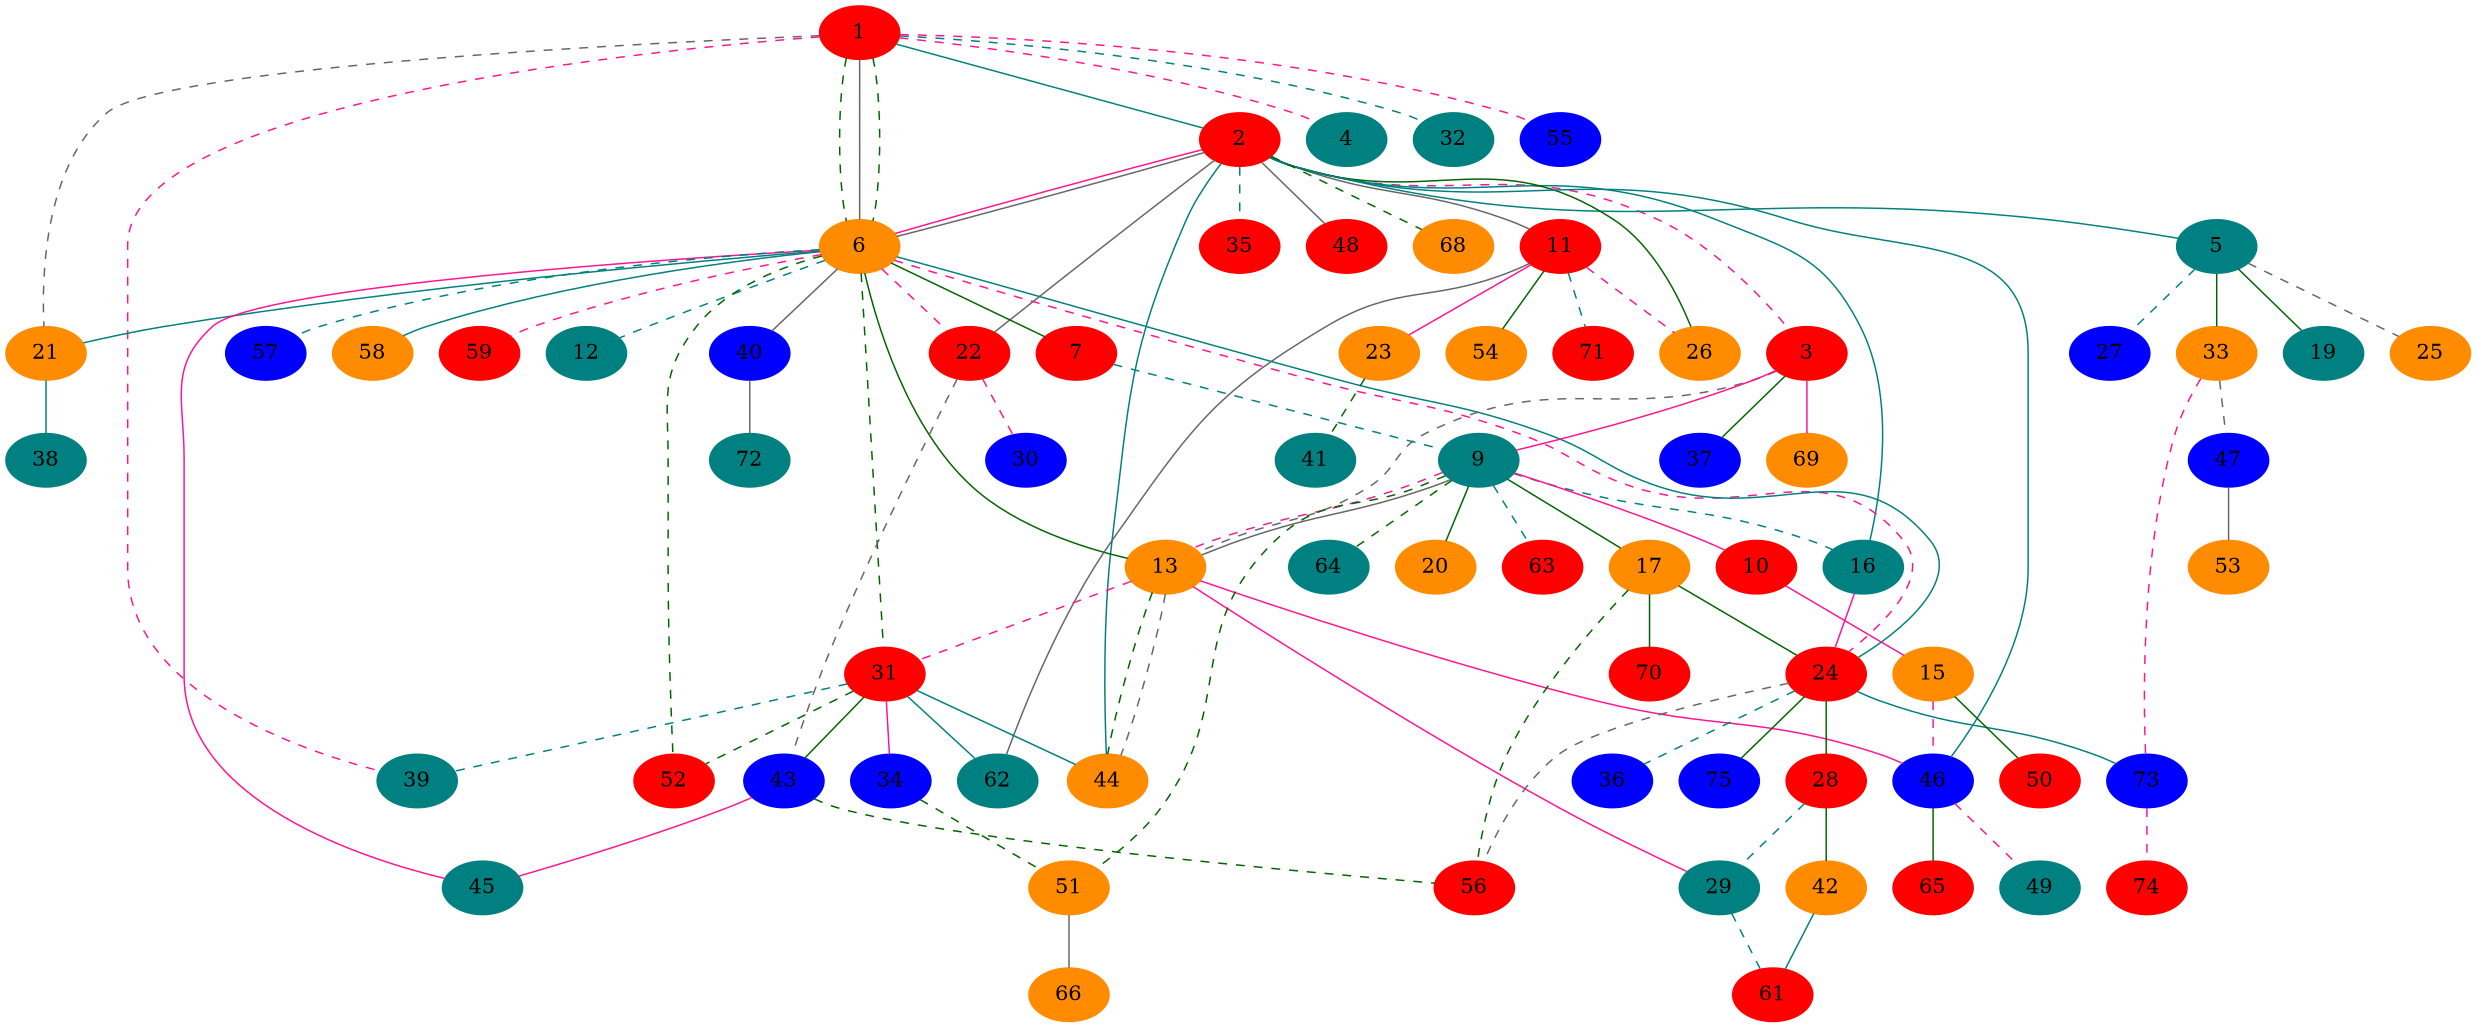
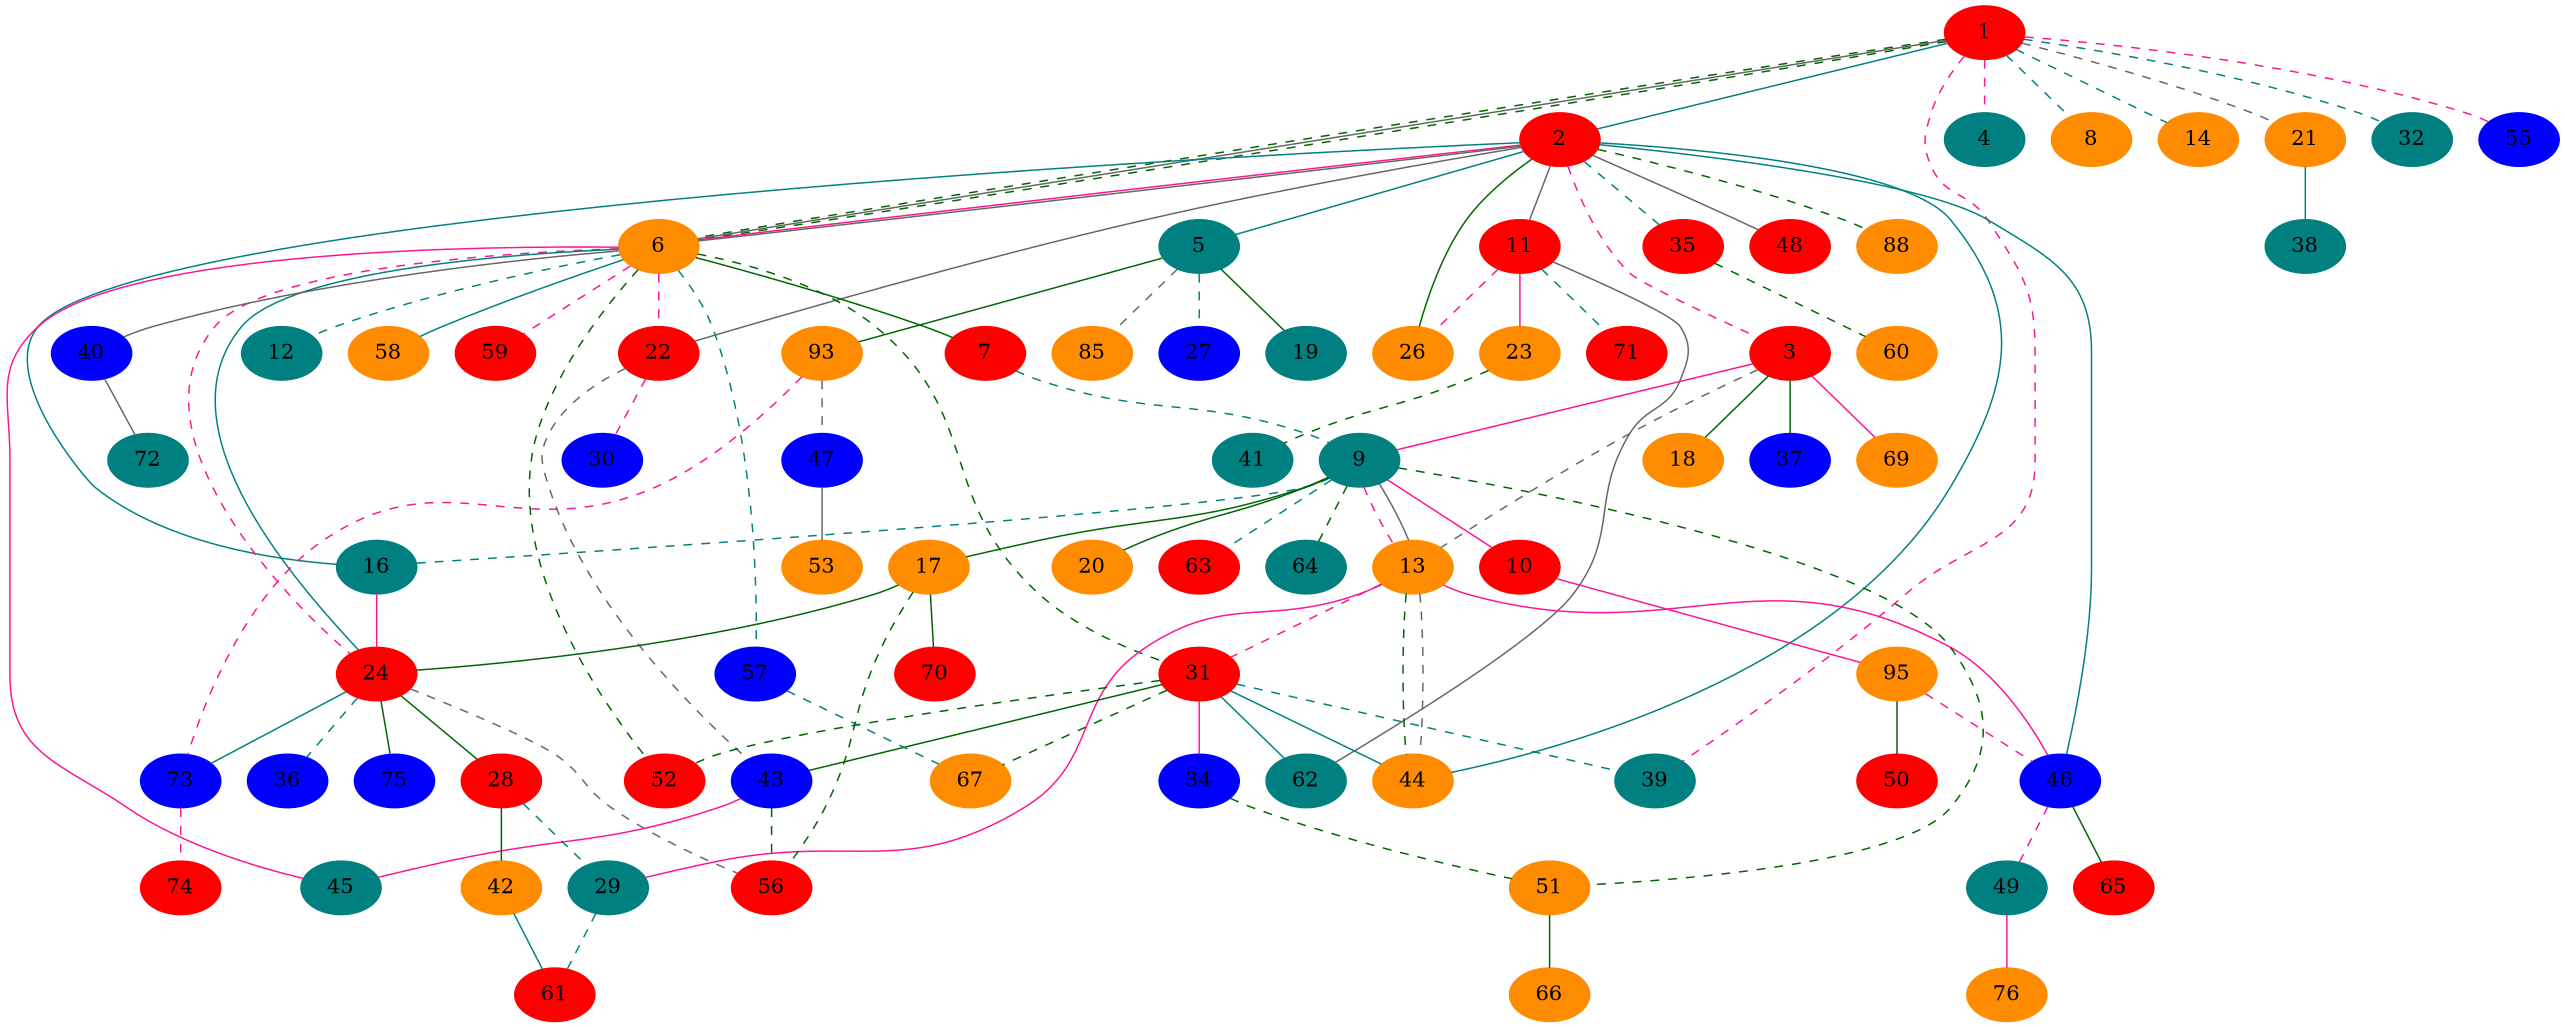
none -> (2092, 140)
none -> (2198, 140)
(1454, 246) -> (1897, 246)
(450, 287) -> none
(1486, 353) -> none
none -> (1897, 353)
(2217, 353) -> (822, 353)
(2430, 353) -> (1092, 353)
none -> (1683, 460)
(948, 461) -> none
(1933, 674) -> (1897, 674)
none -> (971, 781)
(1069, 941) -> (1550, 941)
none -> (2007, 995)
